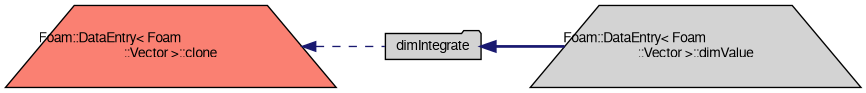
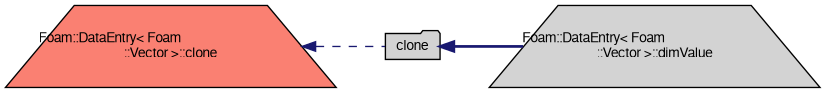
(433, 46) -> (413, 46)
